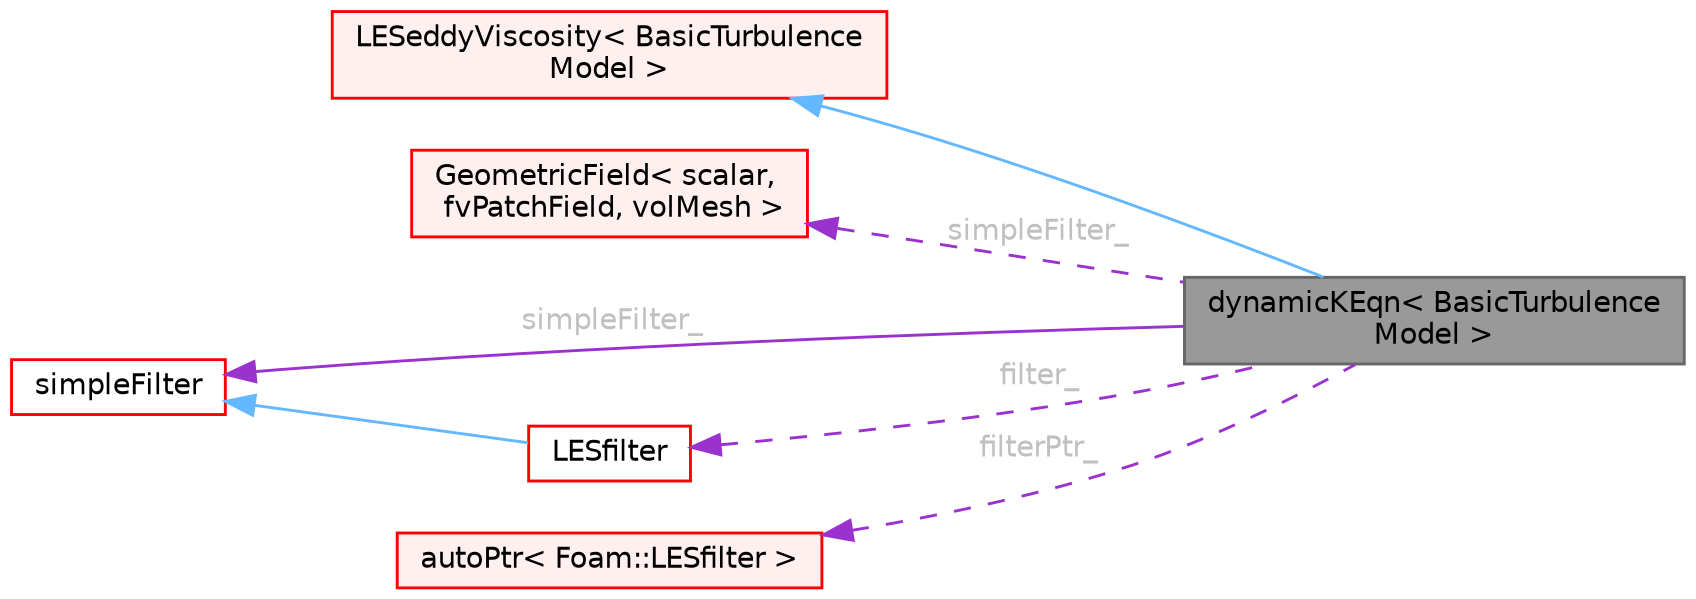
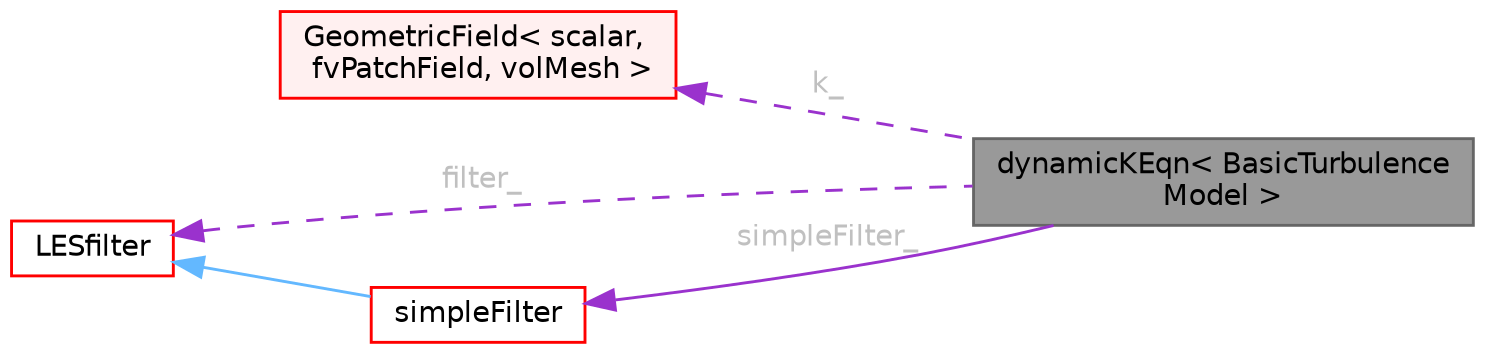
(610, 55) -> none
(1036, 233) -> (825, 85)
(391, 424) -> (287, 282)
(610, 560) -> none
